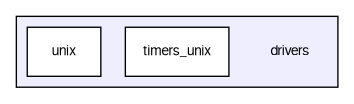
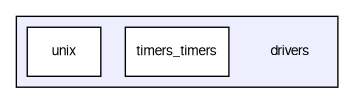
(177, 52) -> (177, 52)
